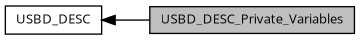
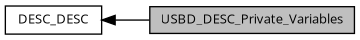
(54, 20) -> (54, 20)
